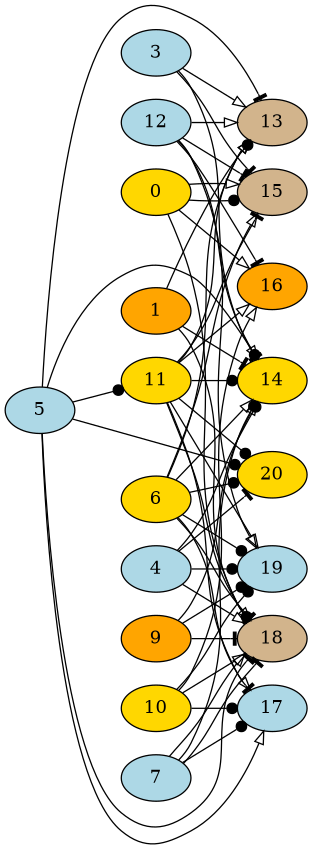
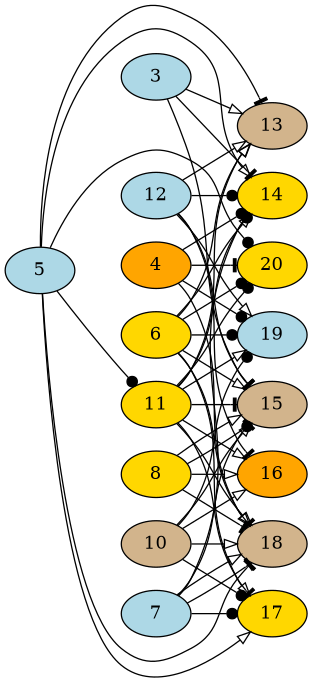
(156, 192) -> (156, 474)
(156, 311) -> none
none -> (211, 480)
none -> (214, 512)
(156, 569) -> (156, 265)
(156, 639) -> none
(156, 708) -> (156, 544)
(272, 708) -> (272, 614)
